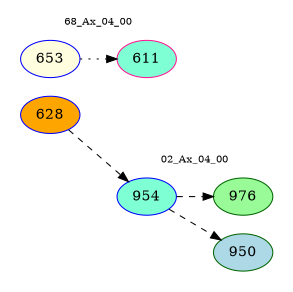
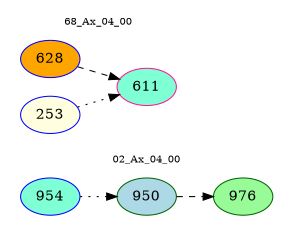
(50, 59) -> (50, 115)
(95, 152) -> (93, 71)
(190, 197) -> (190, 197)
(191, 222) -> (93, 197)
